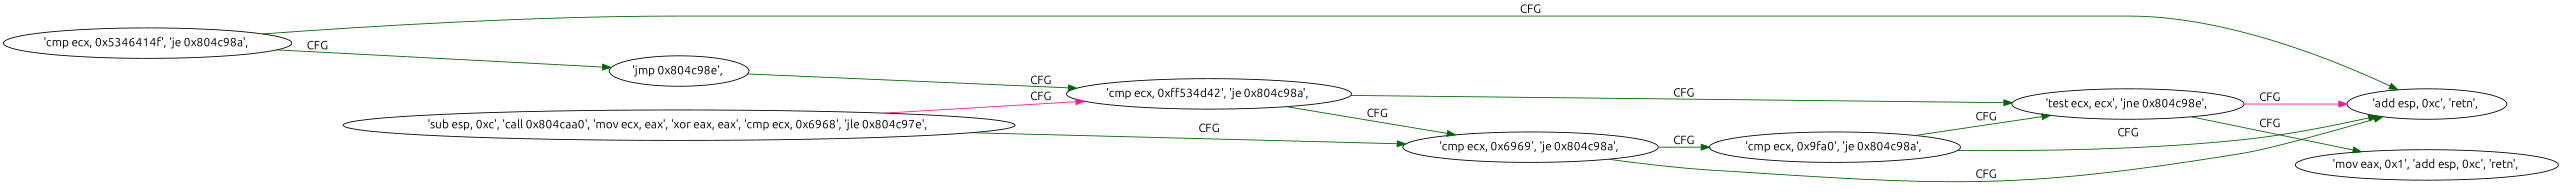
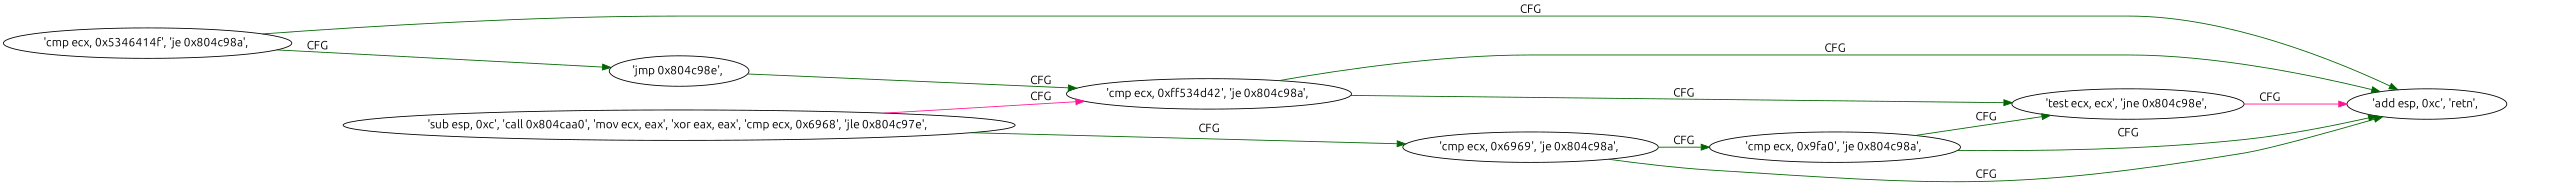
(1367, 120) -> (1826, 55)
(2427, 165) -> none
